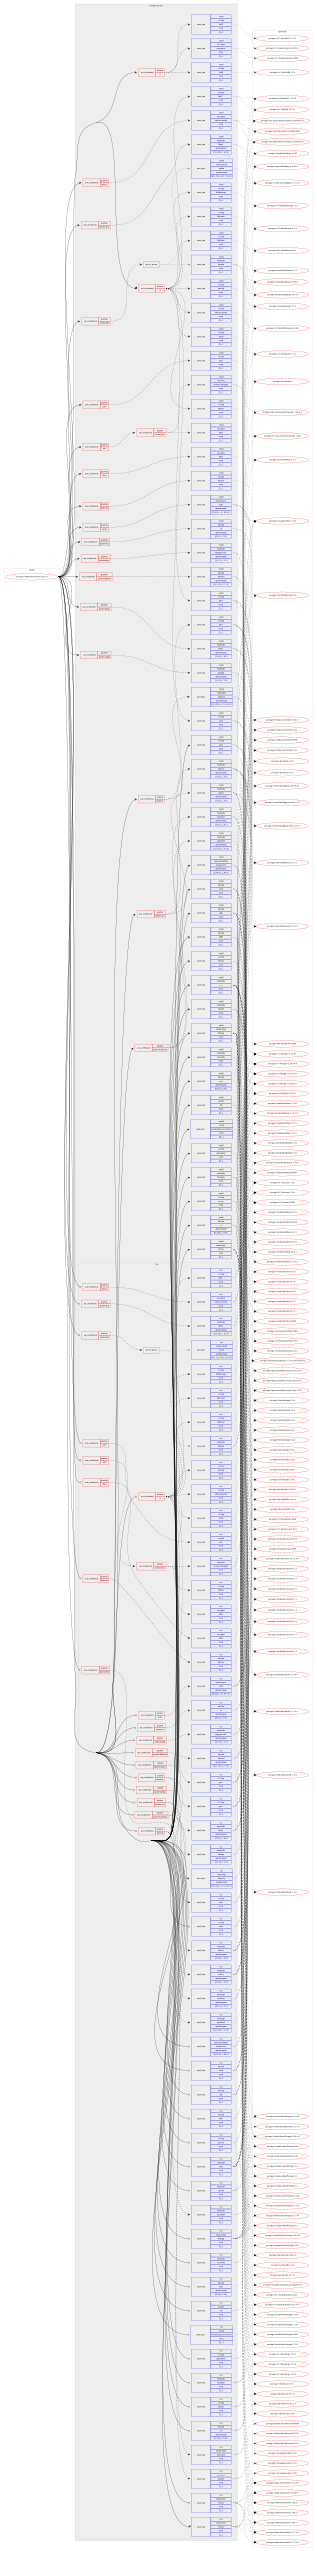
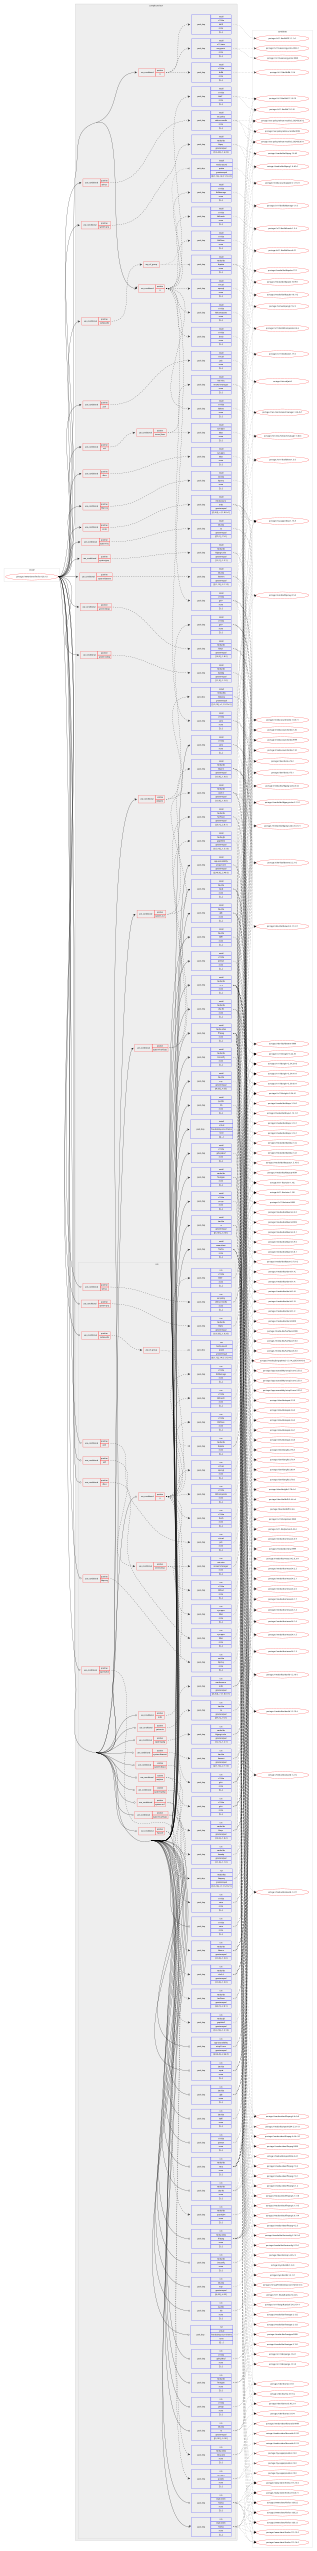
(283, 2374) -> none
